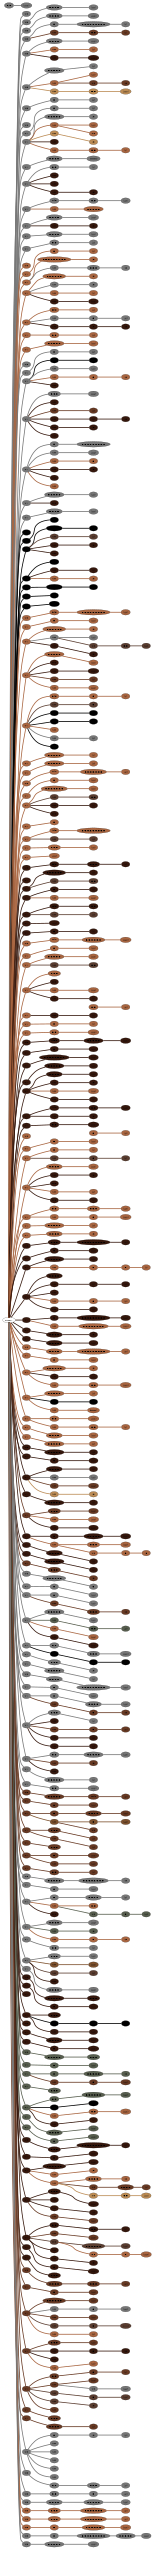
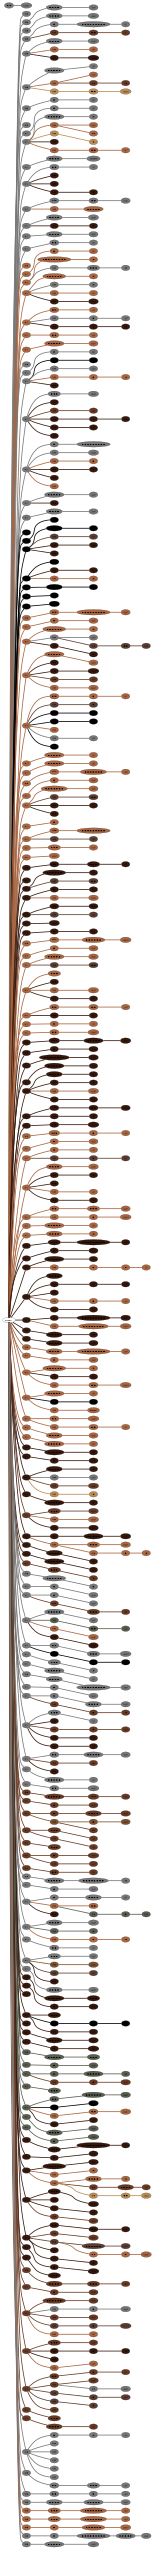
none -> (54, 1007)
none -> (54, 1133)
